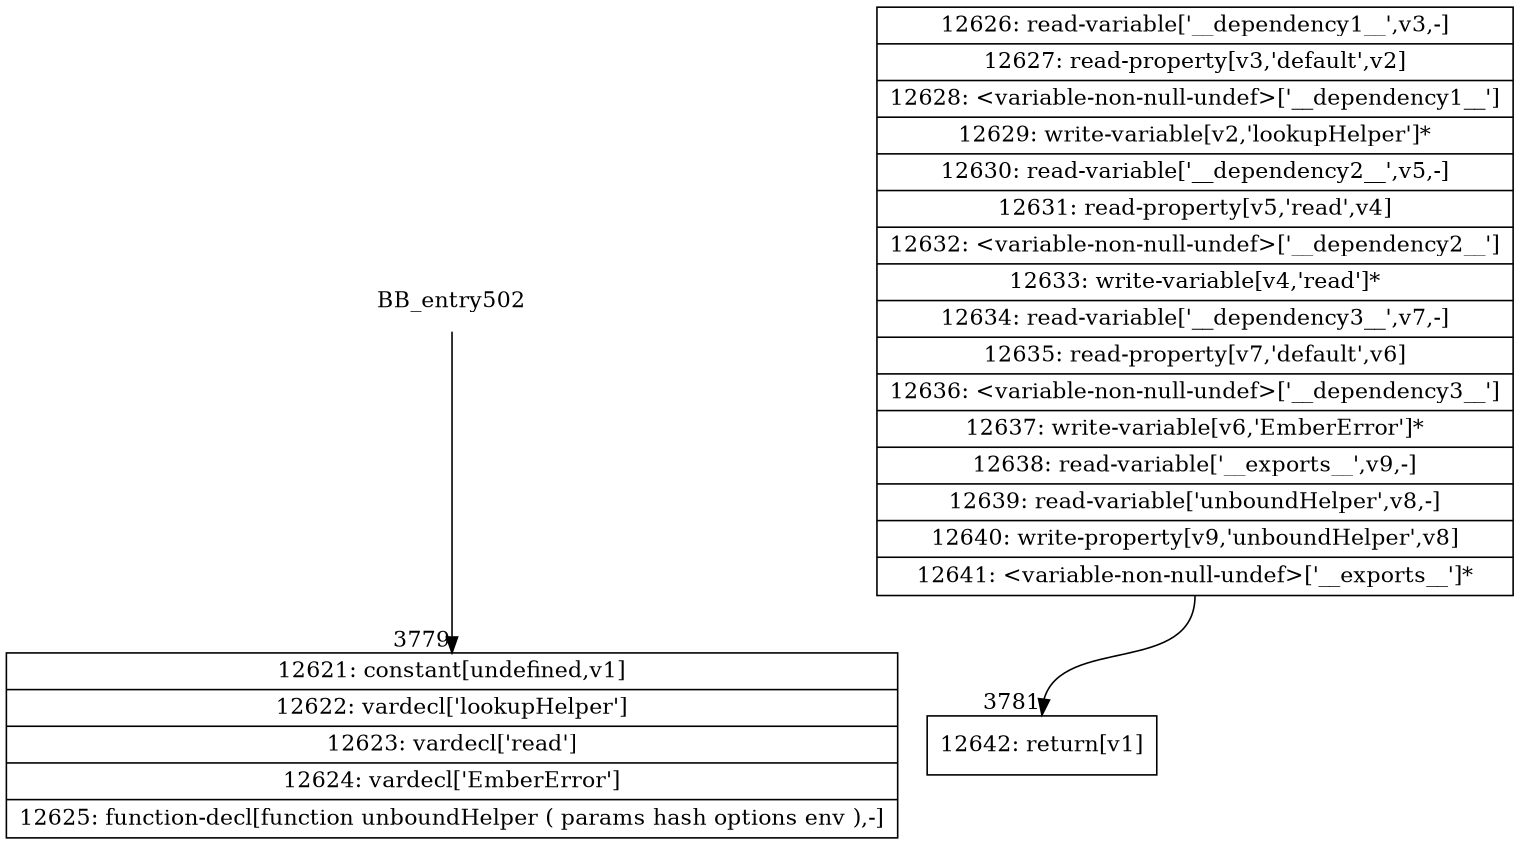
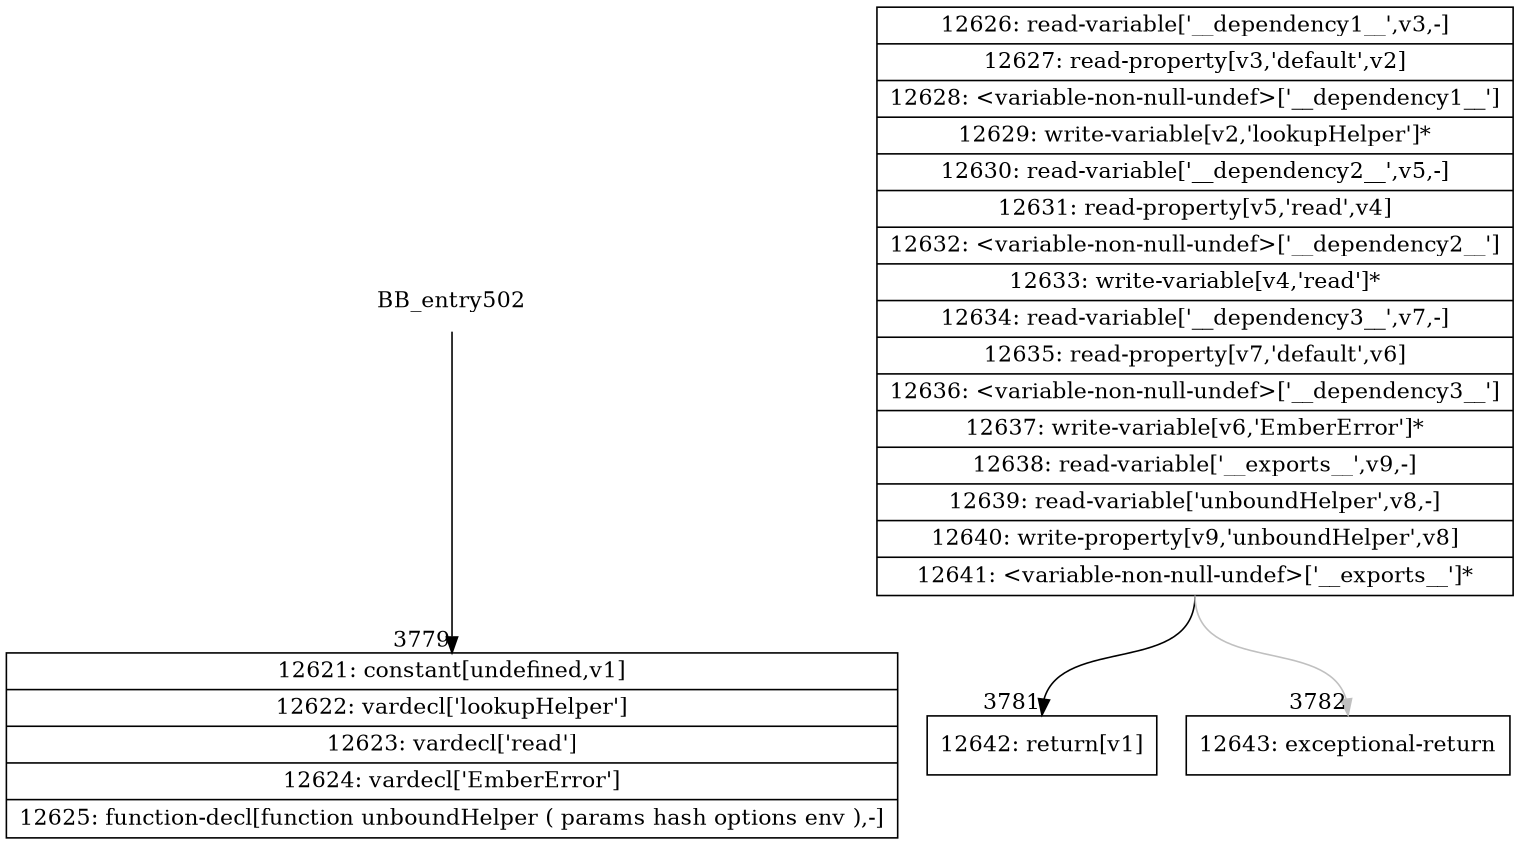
none -> (1348, 745)
